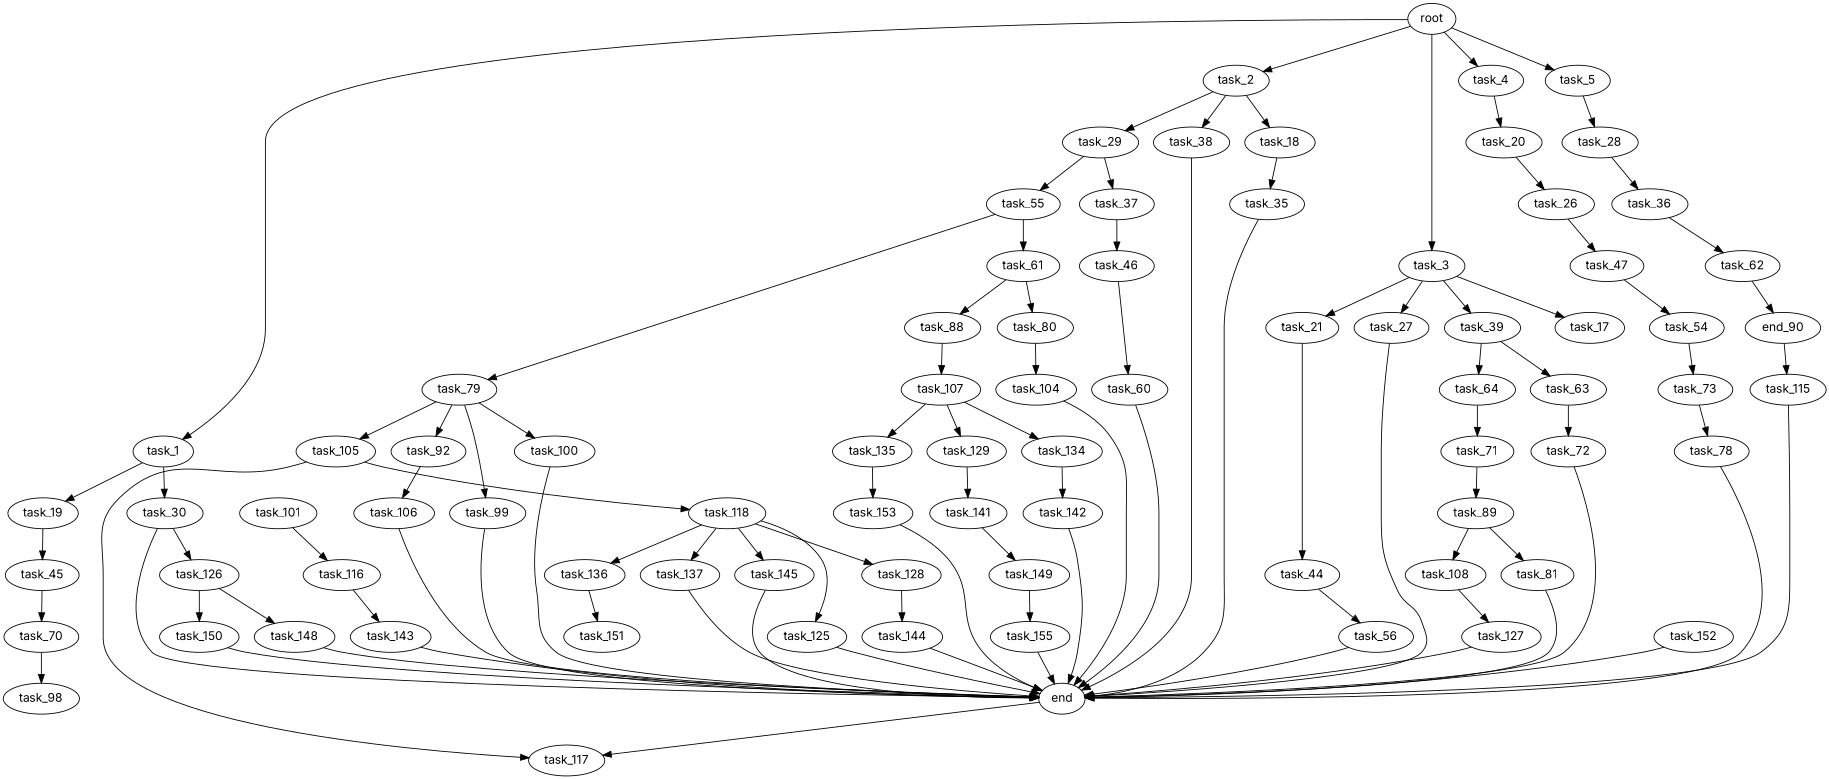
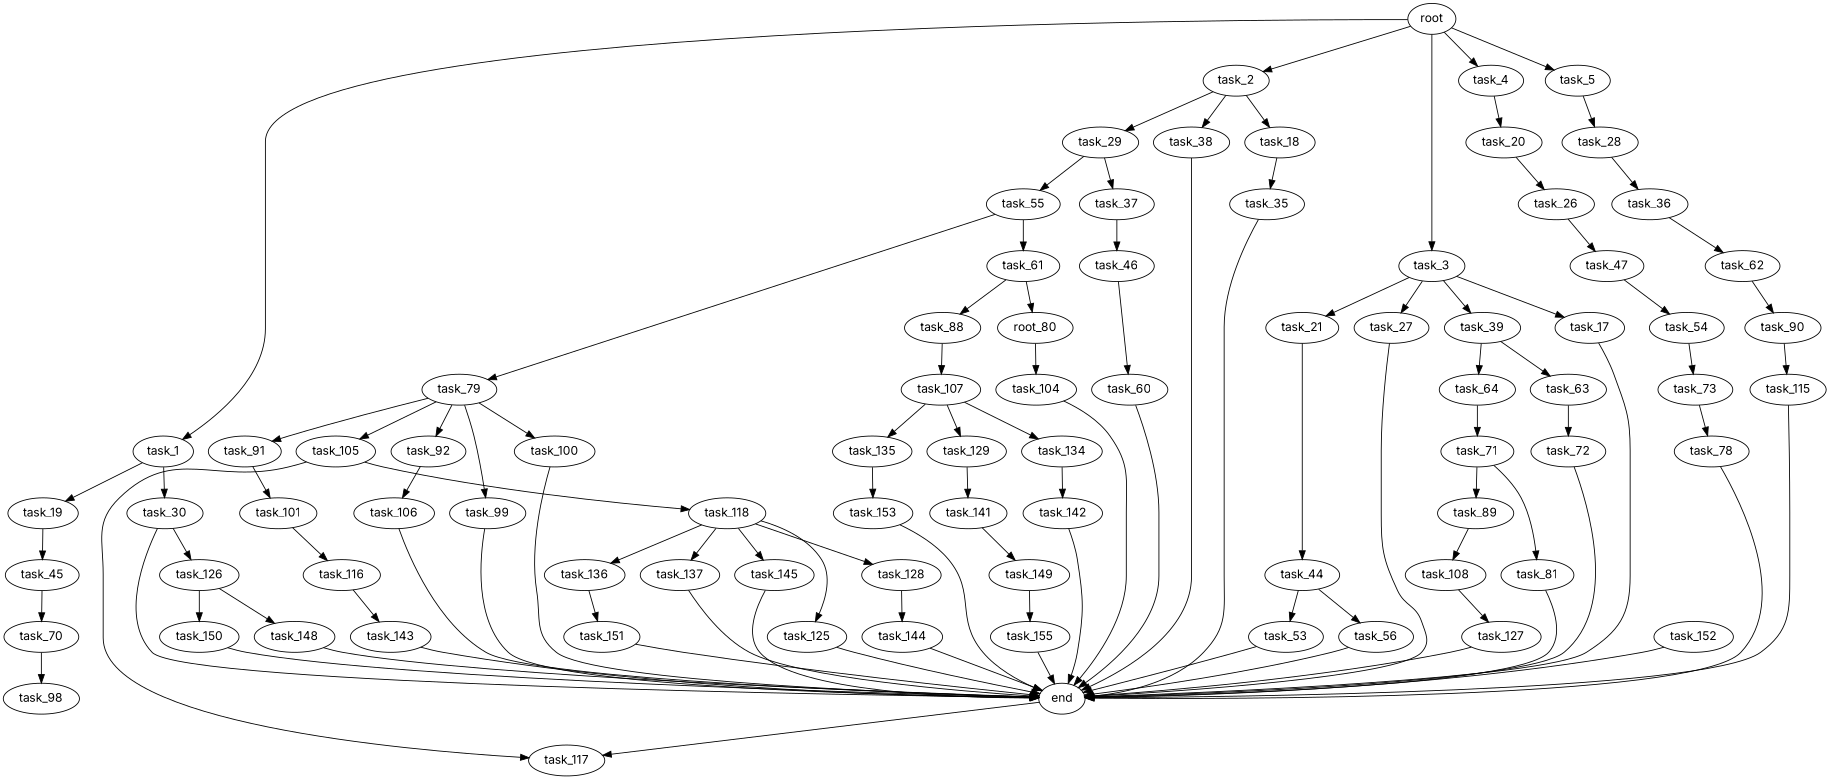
(1035, 328) -> (1035, 328)
(1783, 328) -> (1783, 328)
none -> (245, 451)
(1503, 541) -> (1524, 504)
none -> (1286, 637)
none -> (1568, 658)
none -> (763, 664)
